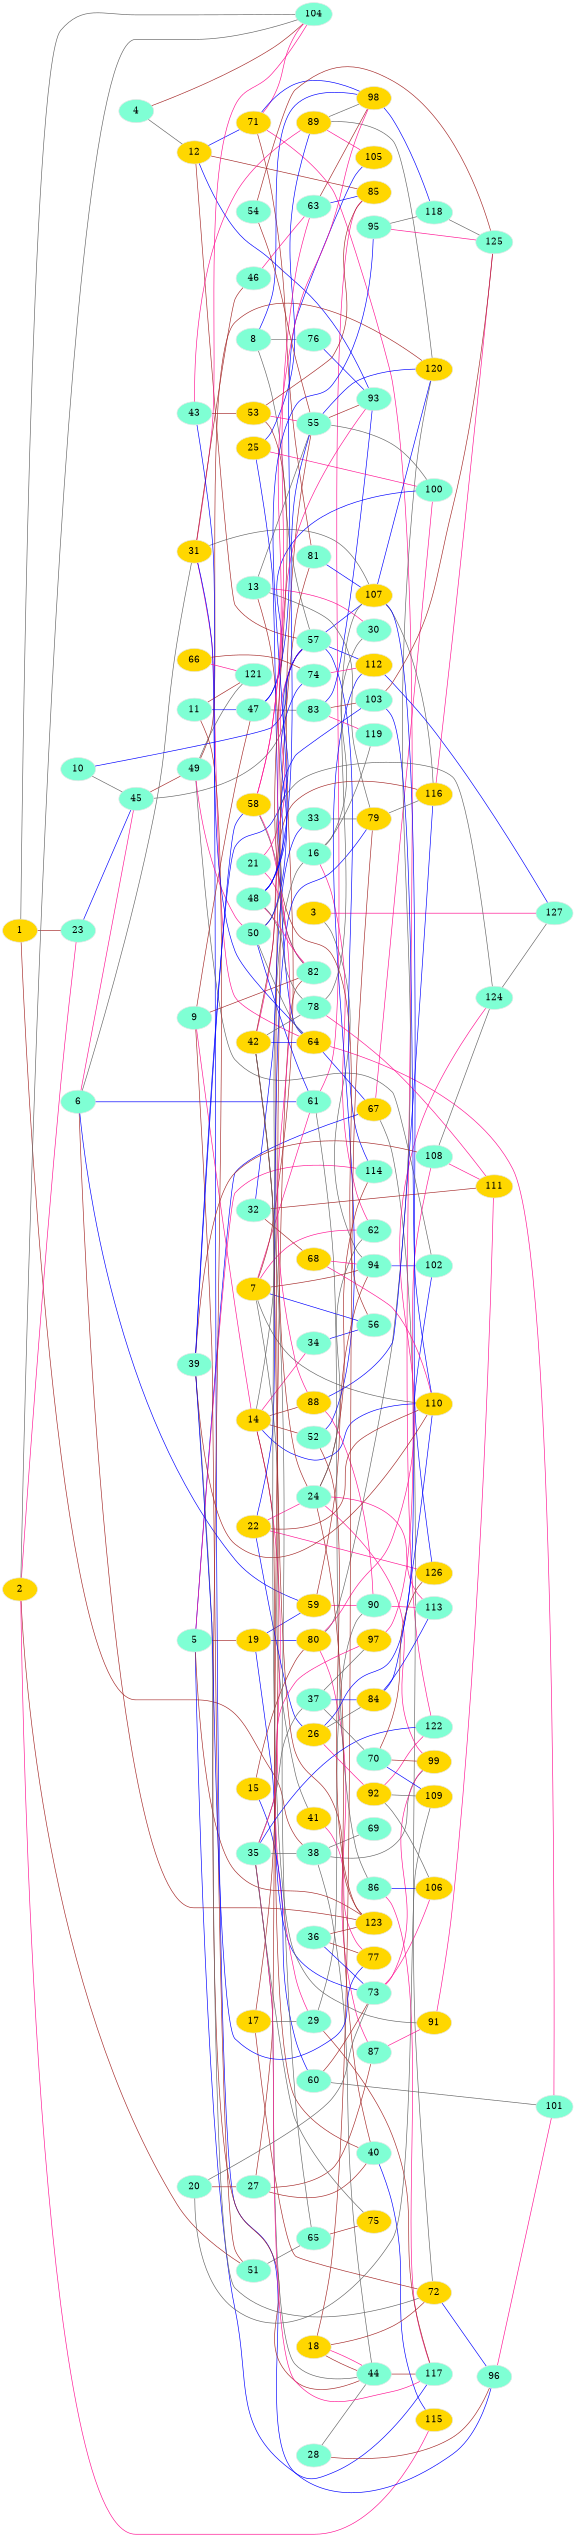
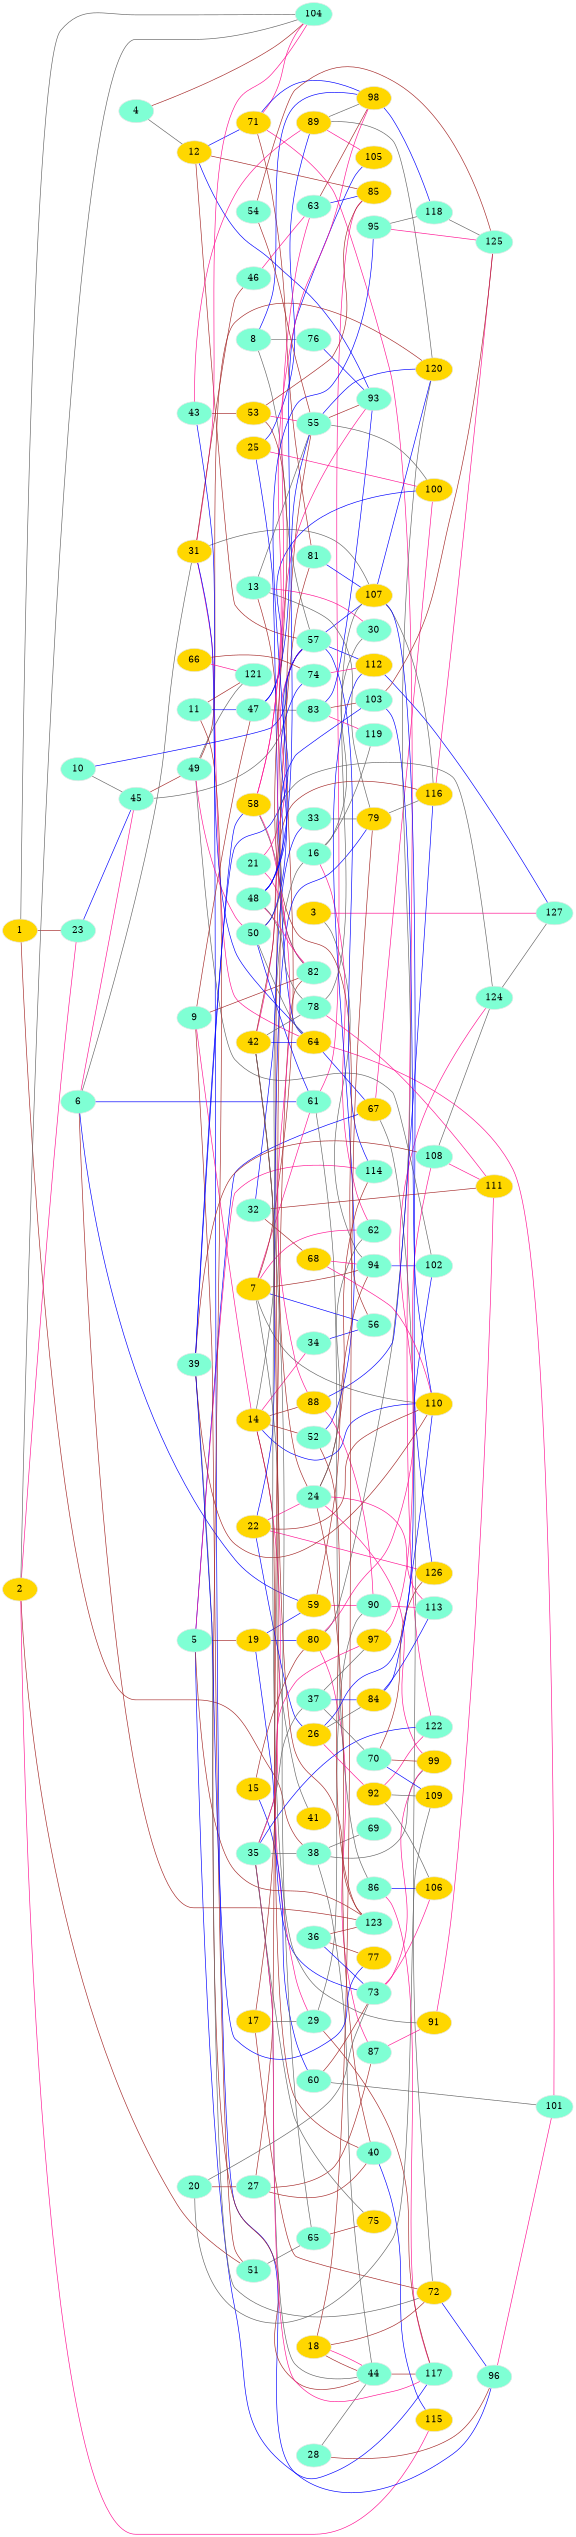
(434, 490) -> (434, 490)
(344, 1888) -> none
(374, 1923) -> (374, 1923)
